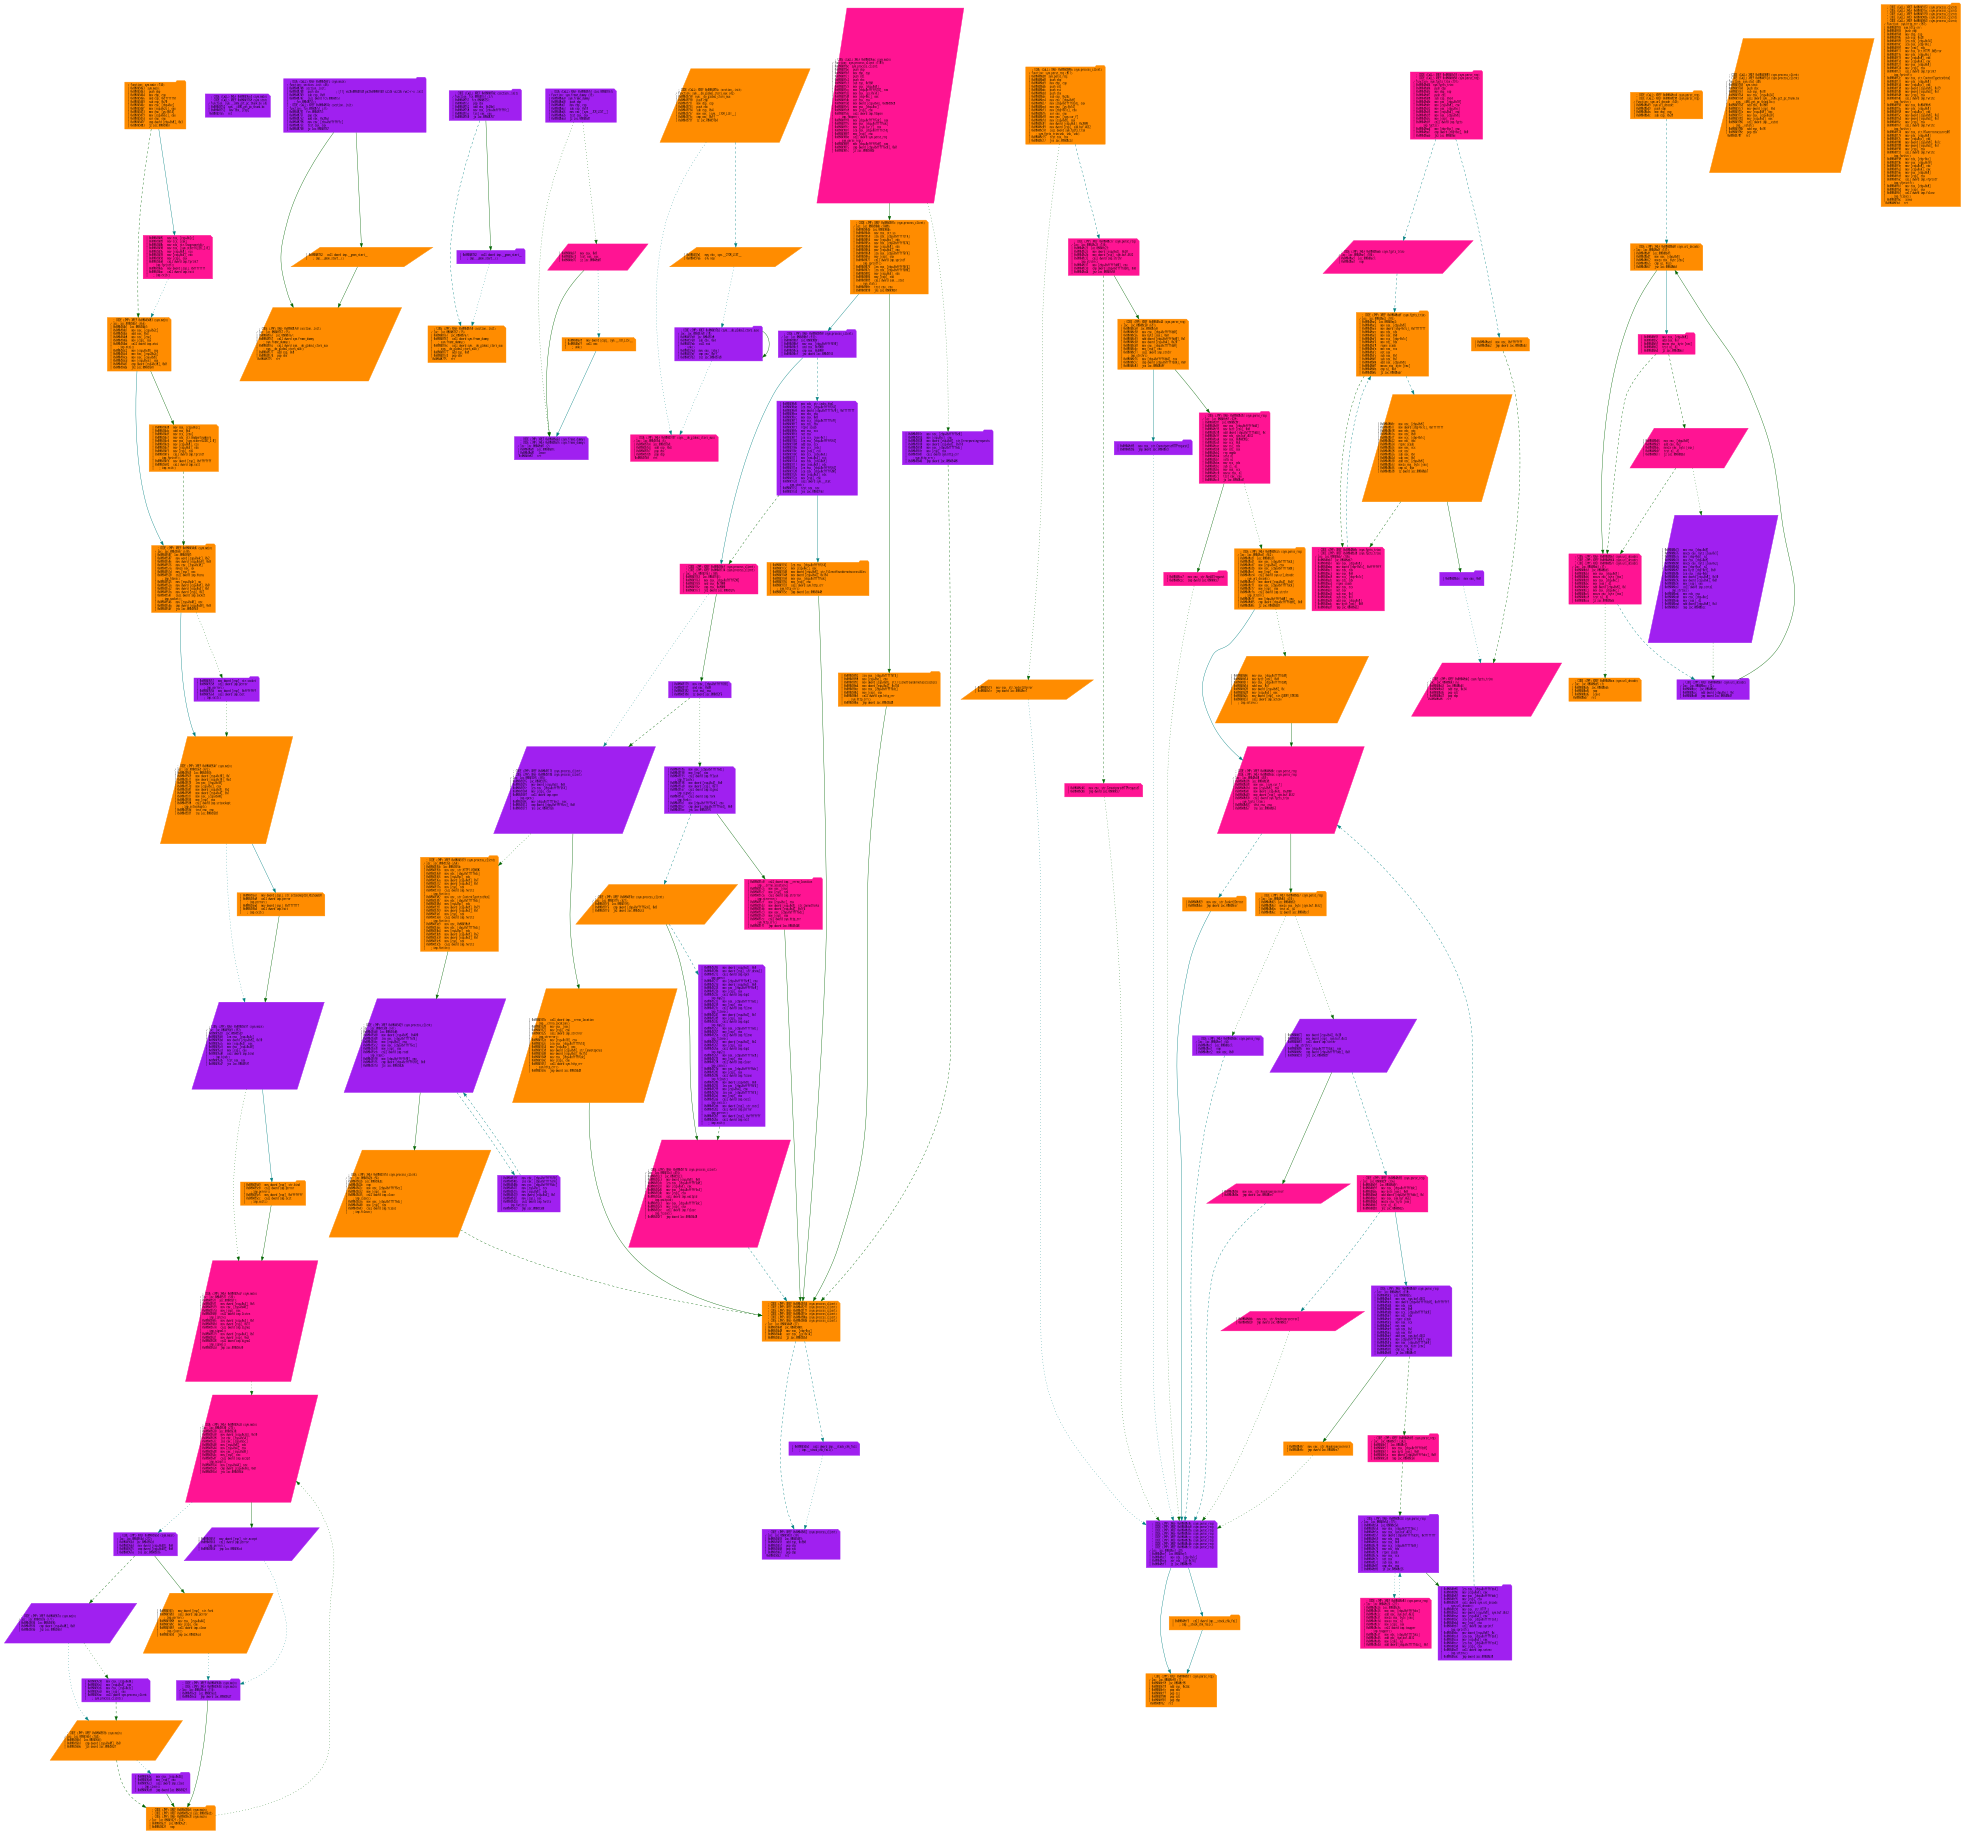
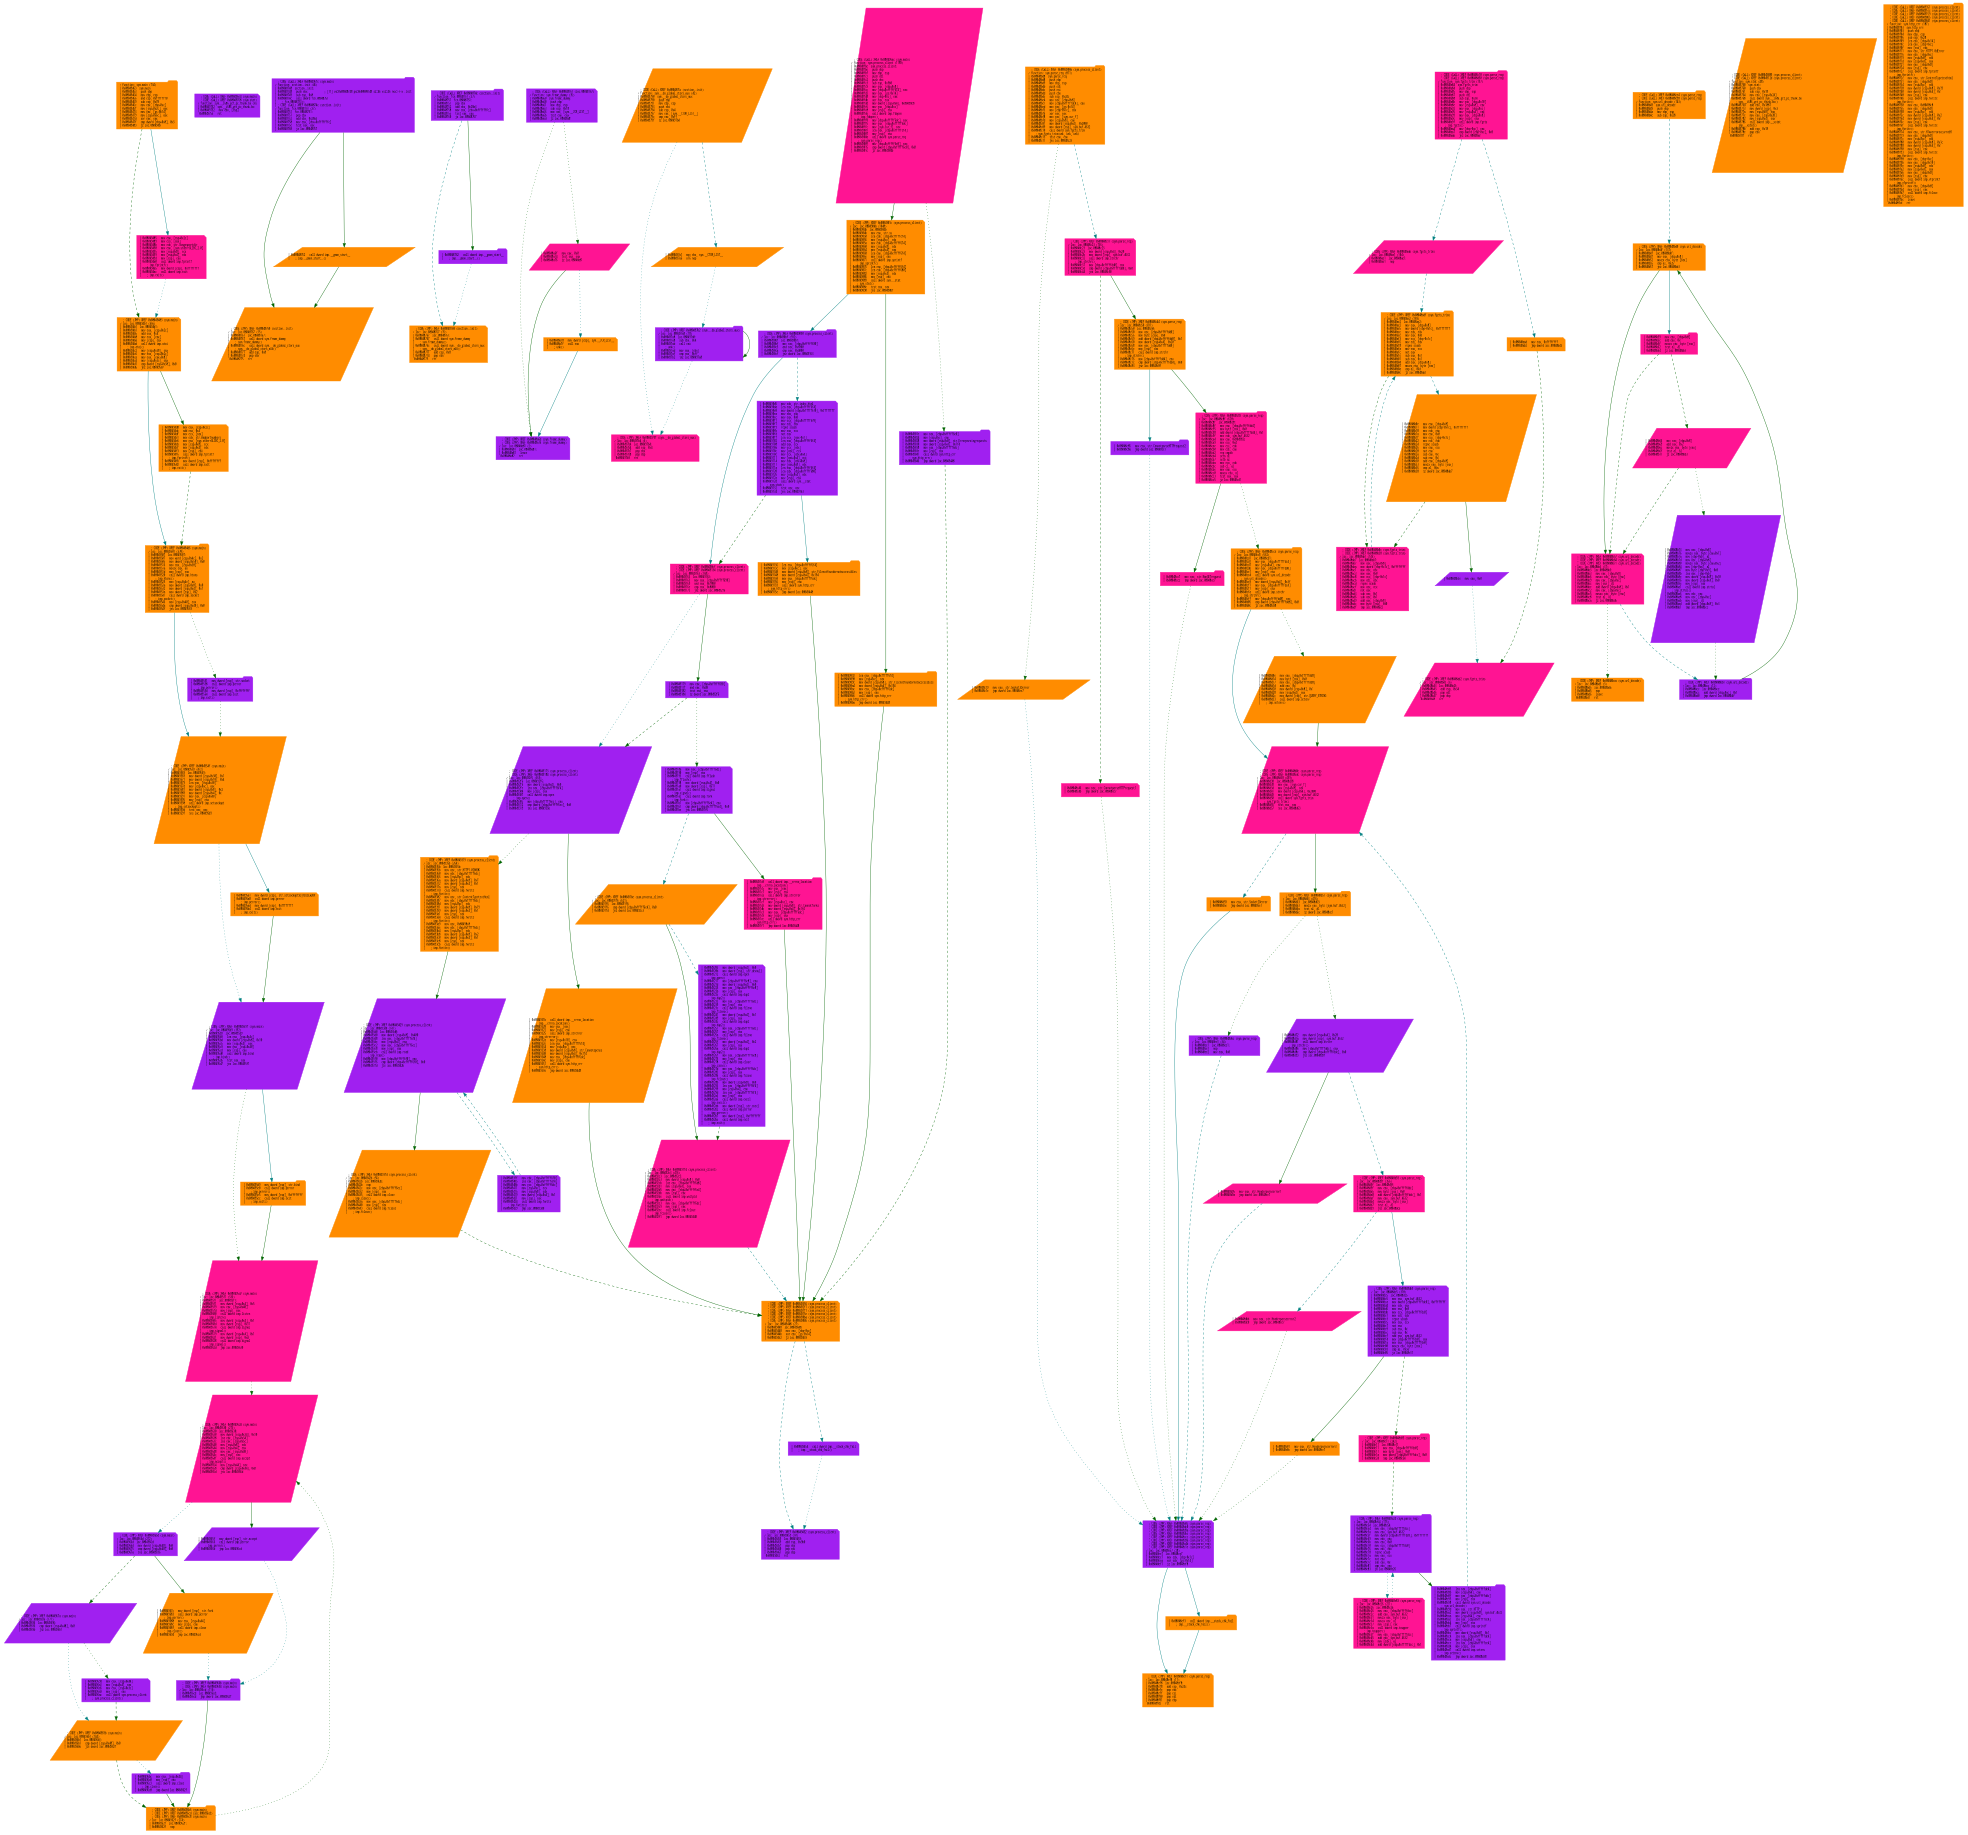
(1462, 579) -> (1472, 579)
